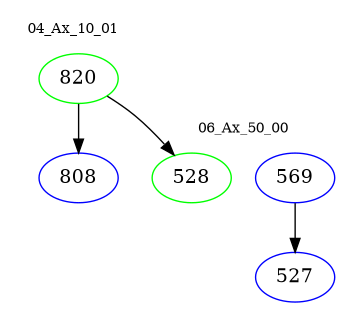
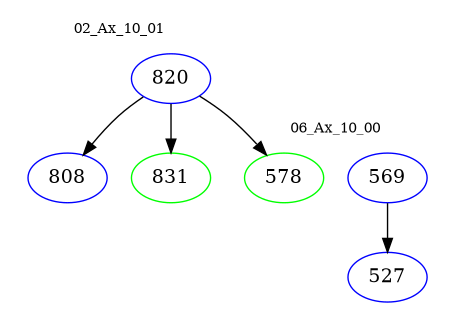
(73, 30) -> (119, 30)
(79, 79) -> (171, 79)
(243, 129) -> (336, 129)
none -> (171, 178)
(192, 178) -> (284, 178)
